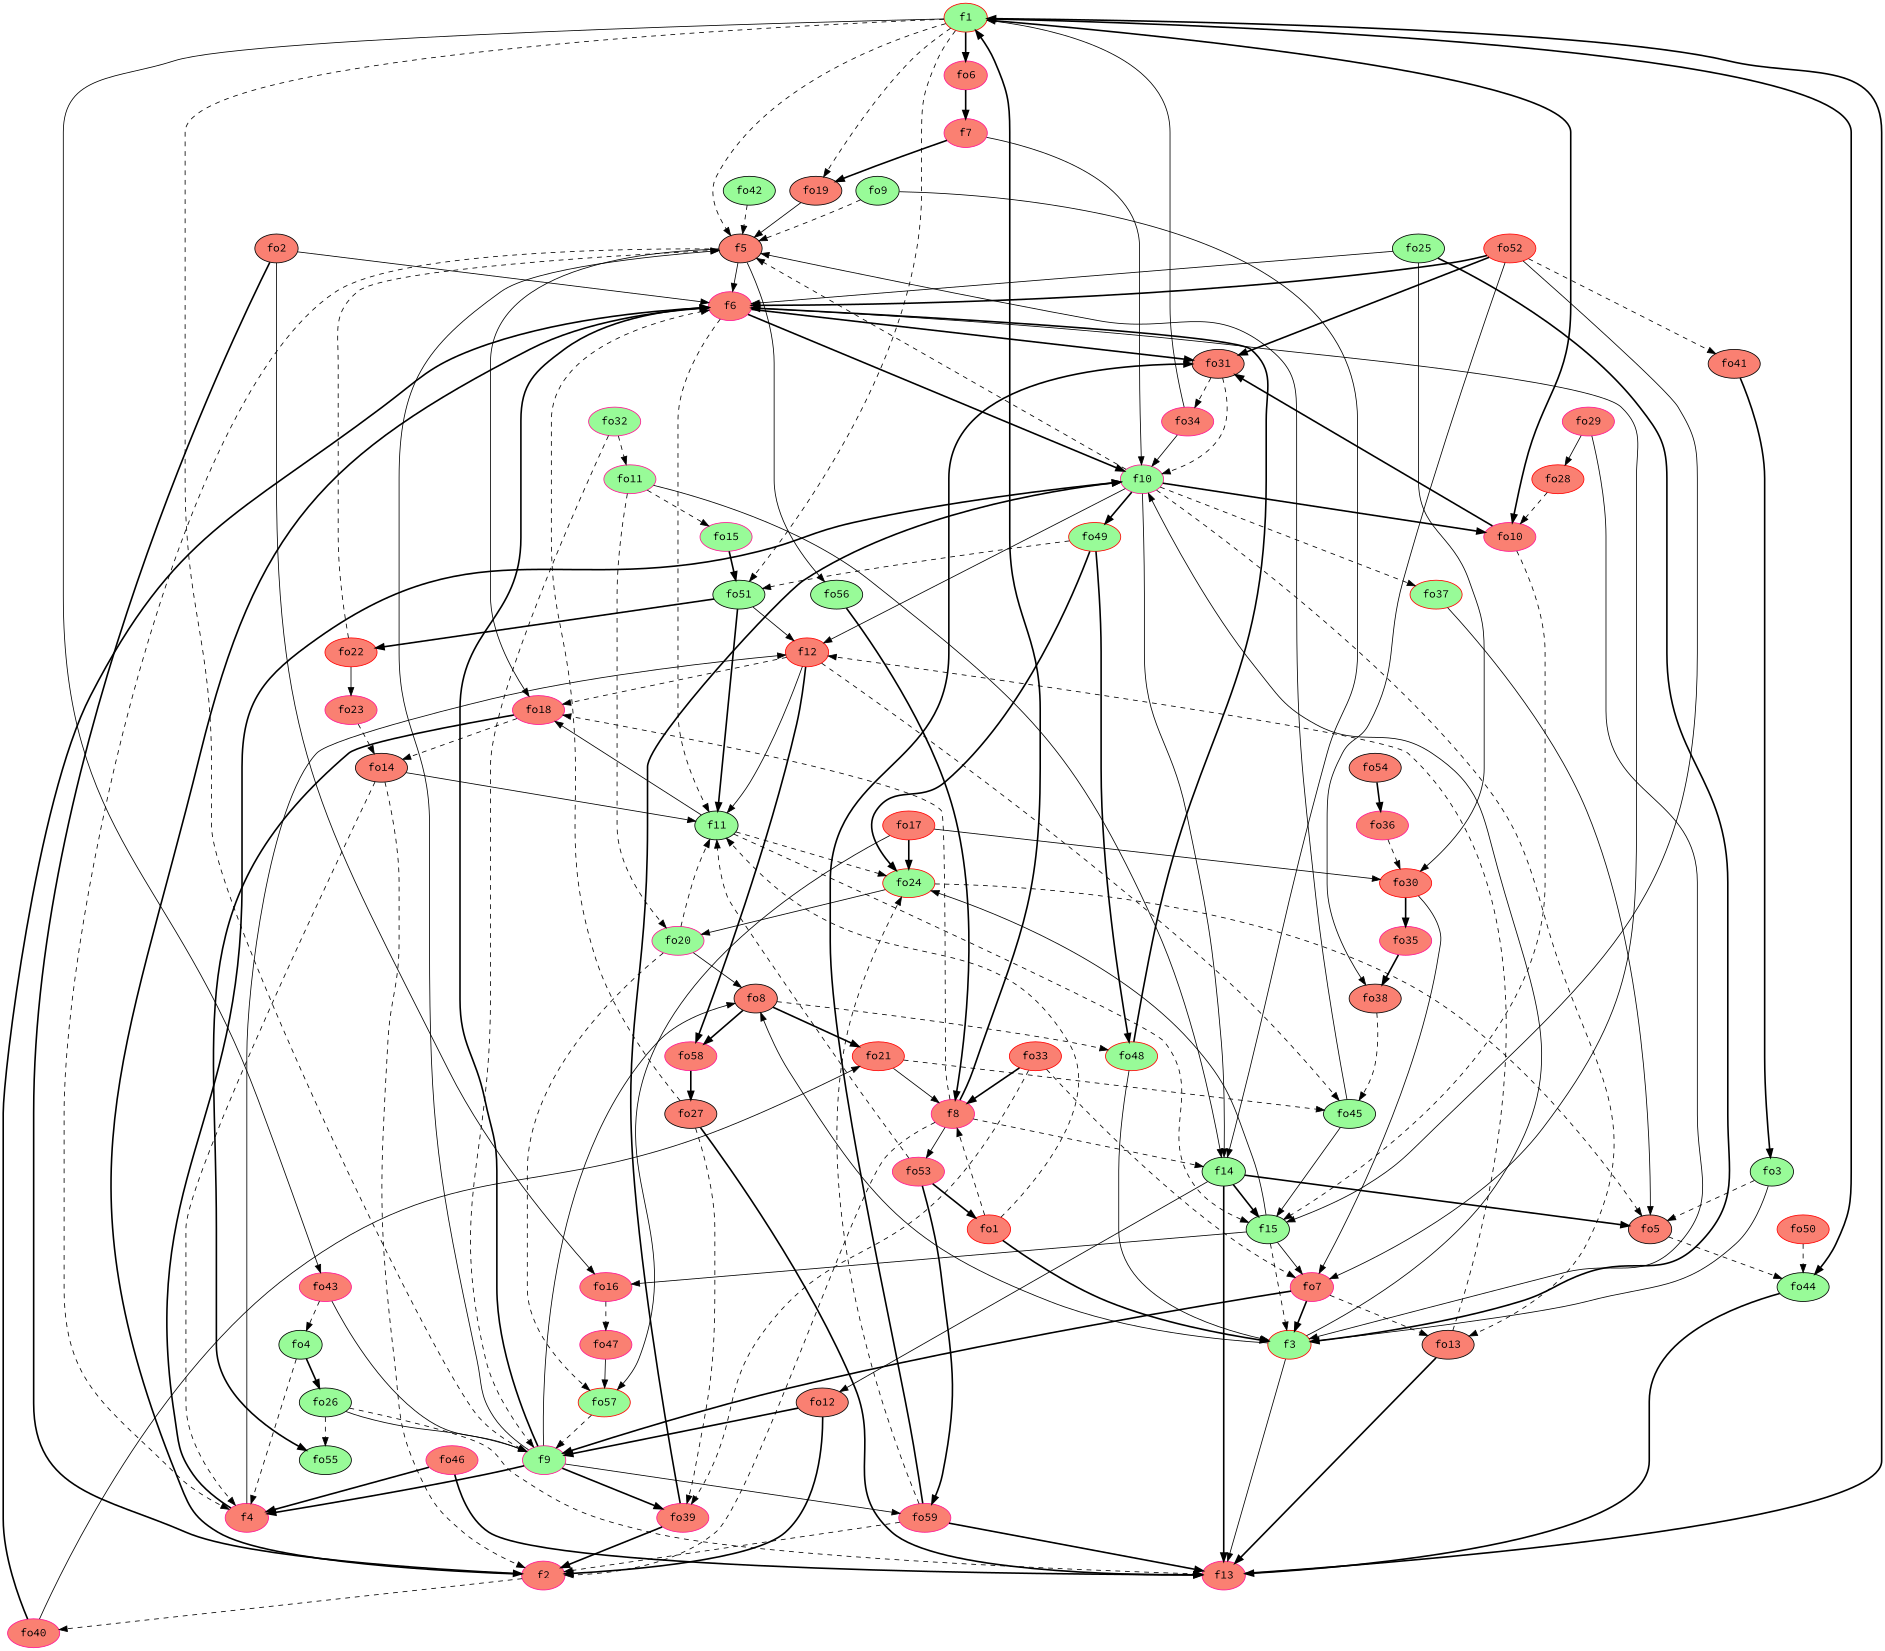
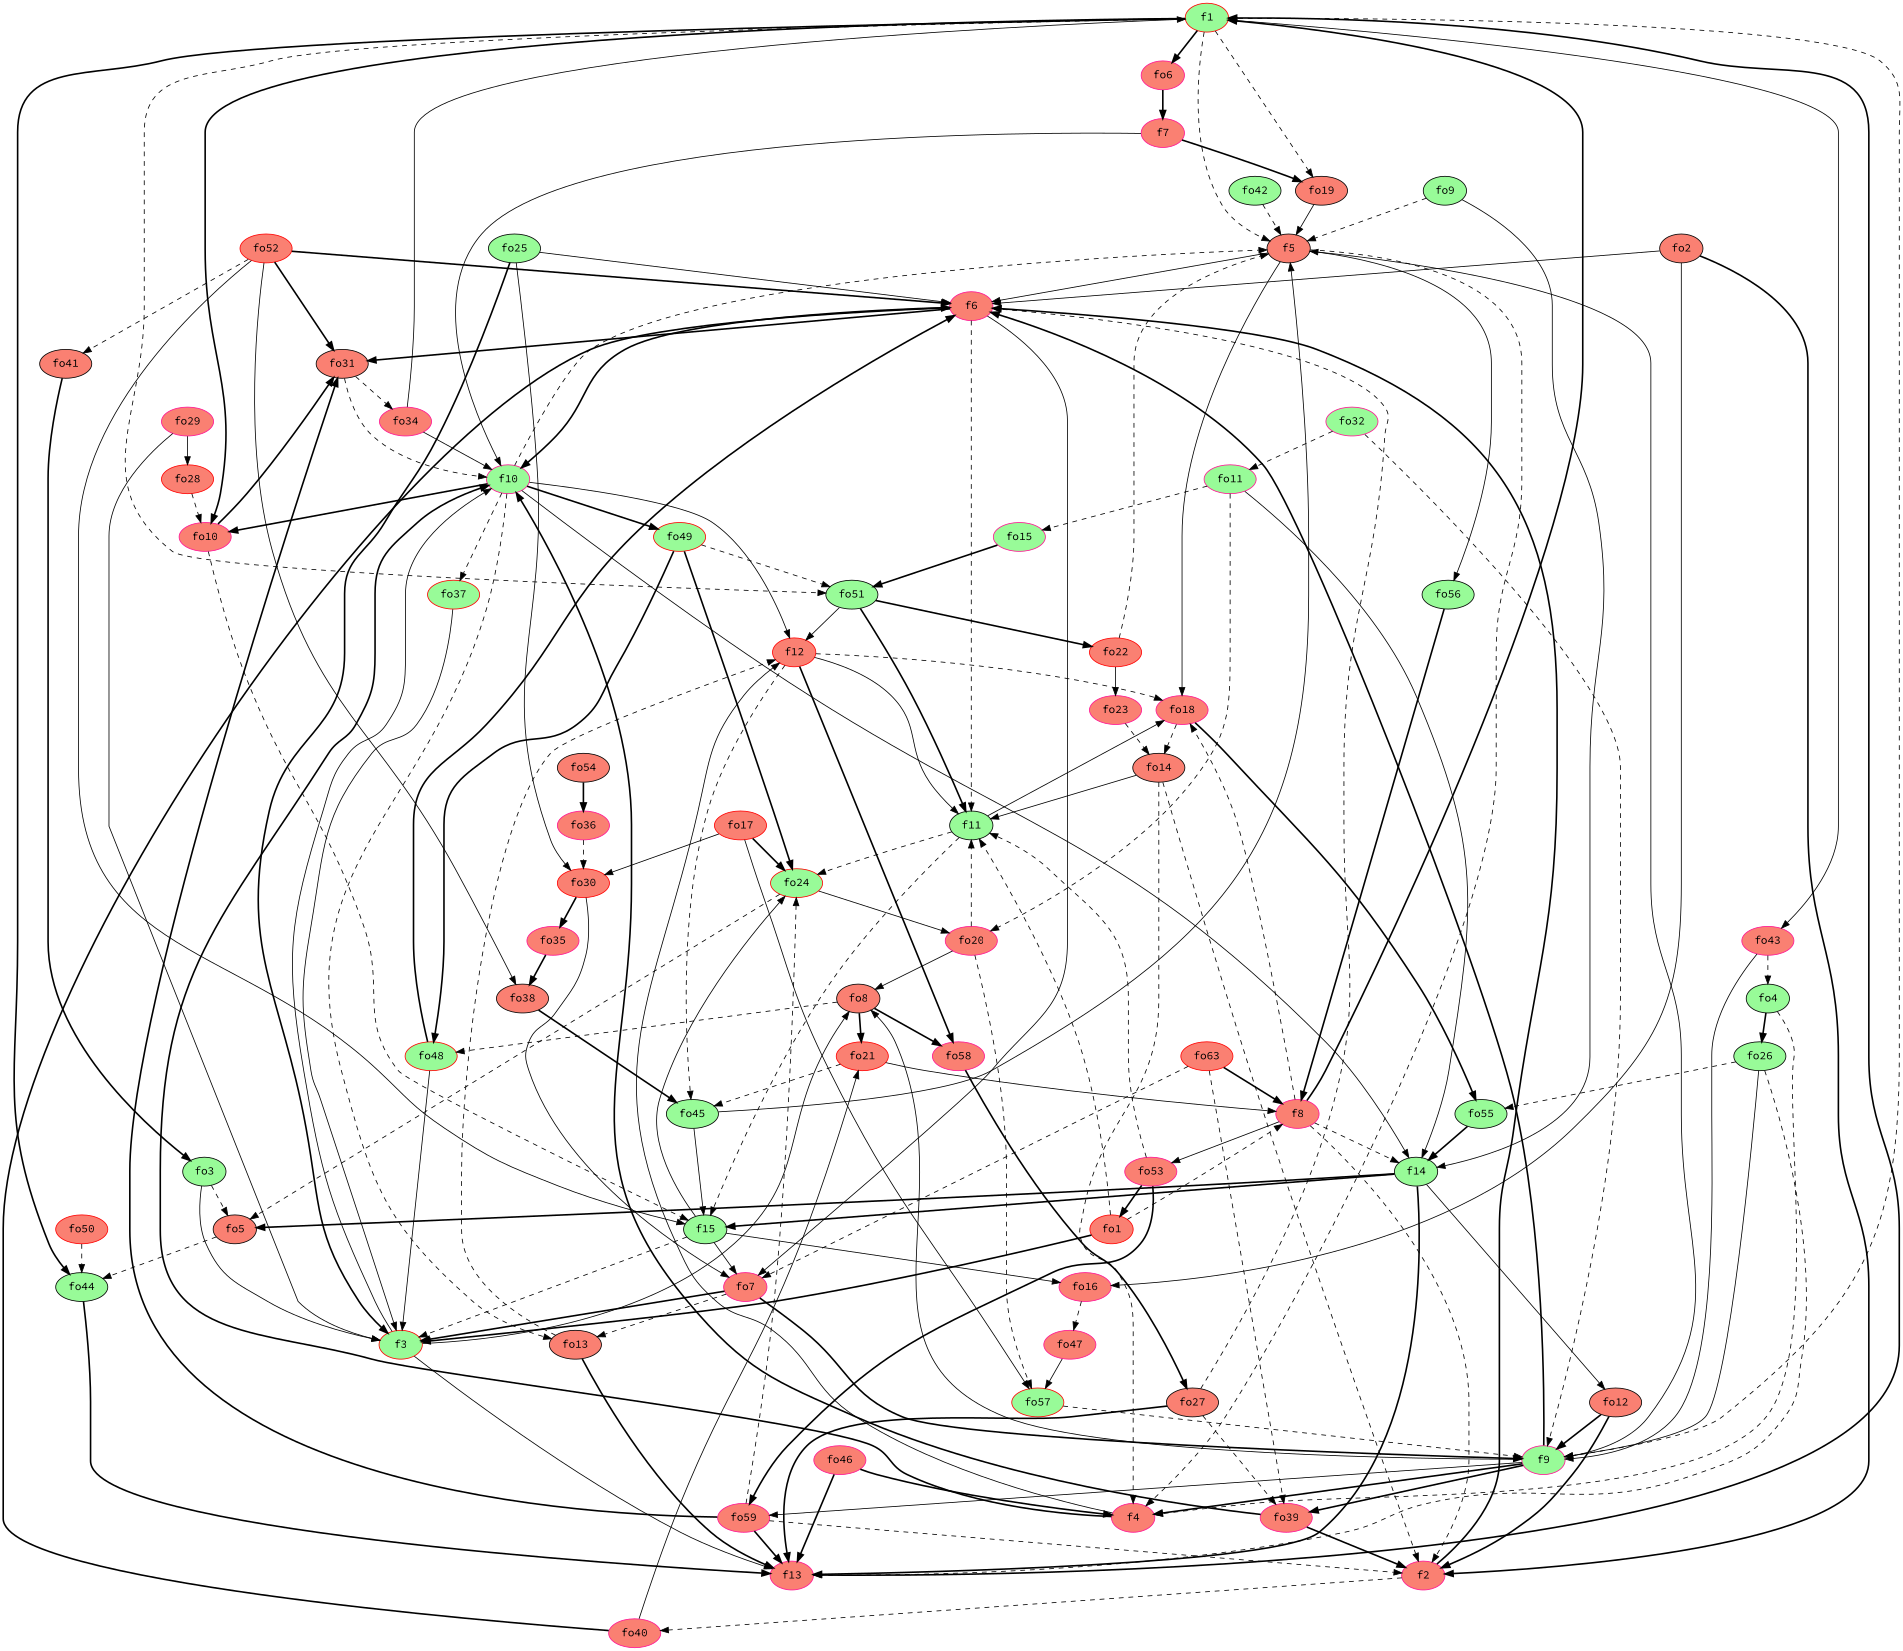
(1611, 885) -> (307, 950)
(678, 941) -> (971, 941)
(1377, 1054) -> (604, 1054)
(1035, 1056) -> (1207, 1056)
none -> (1451, 1140)
